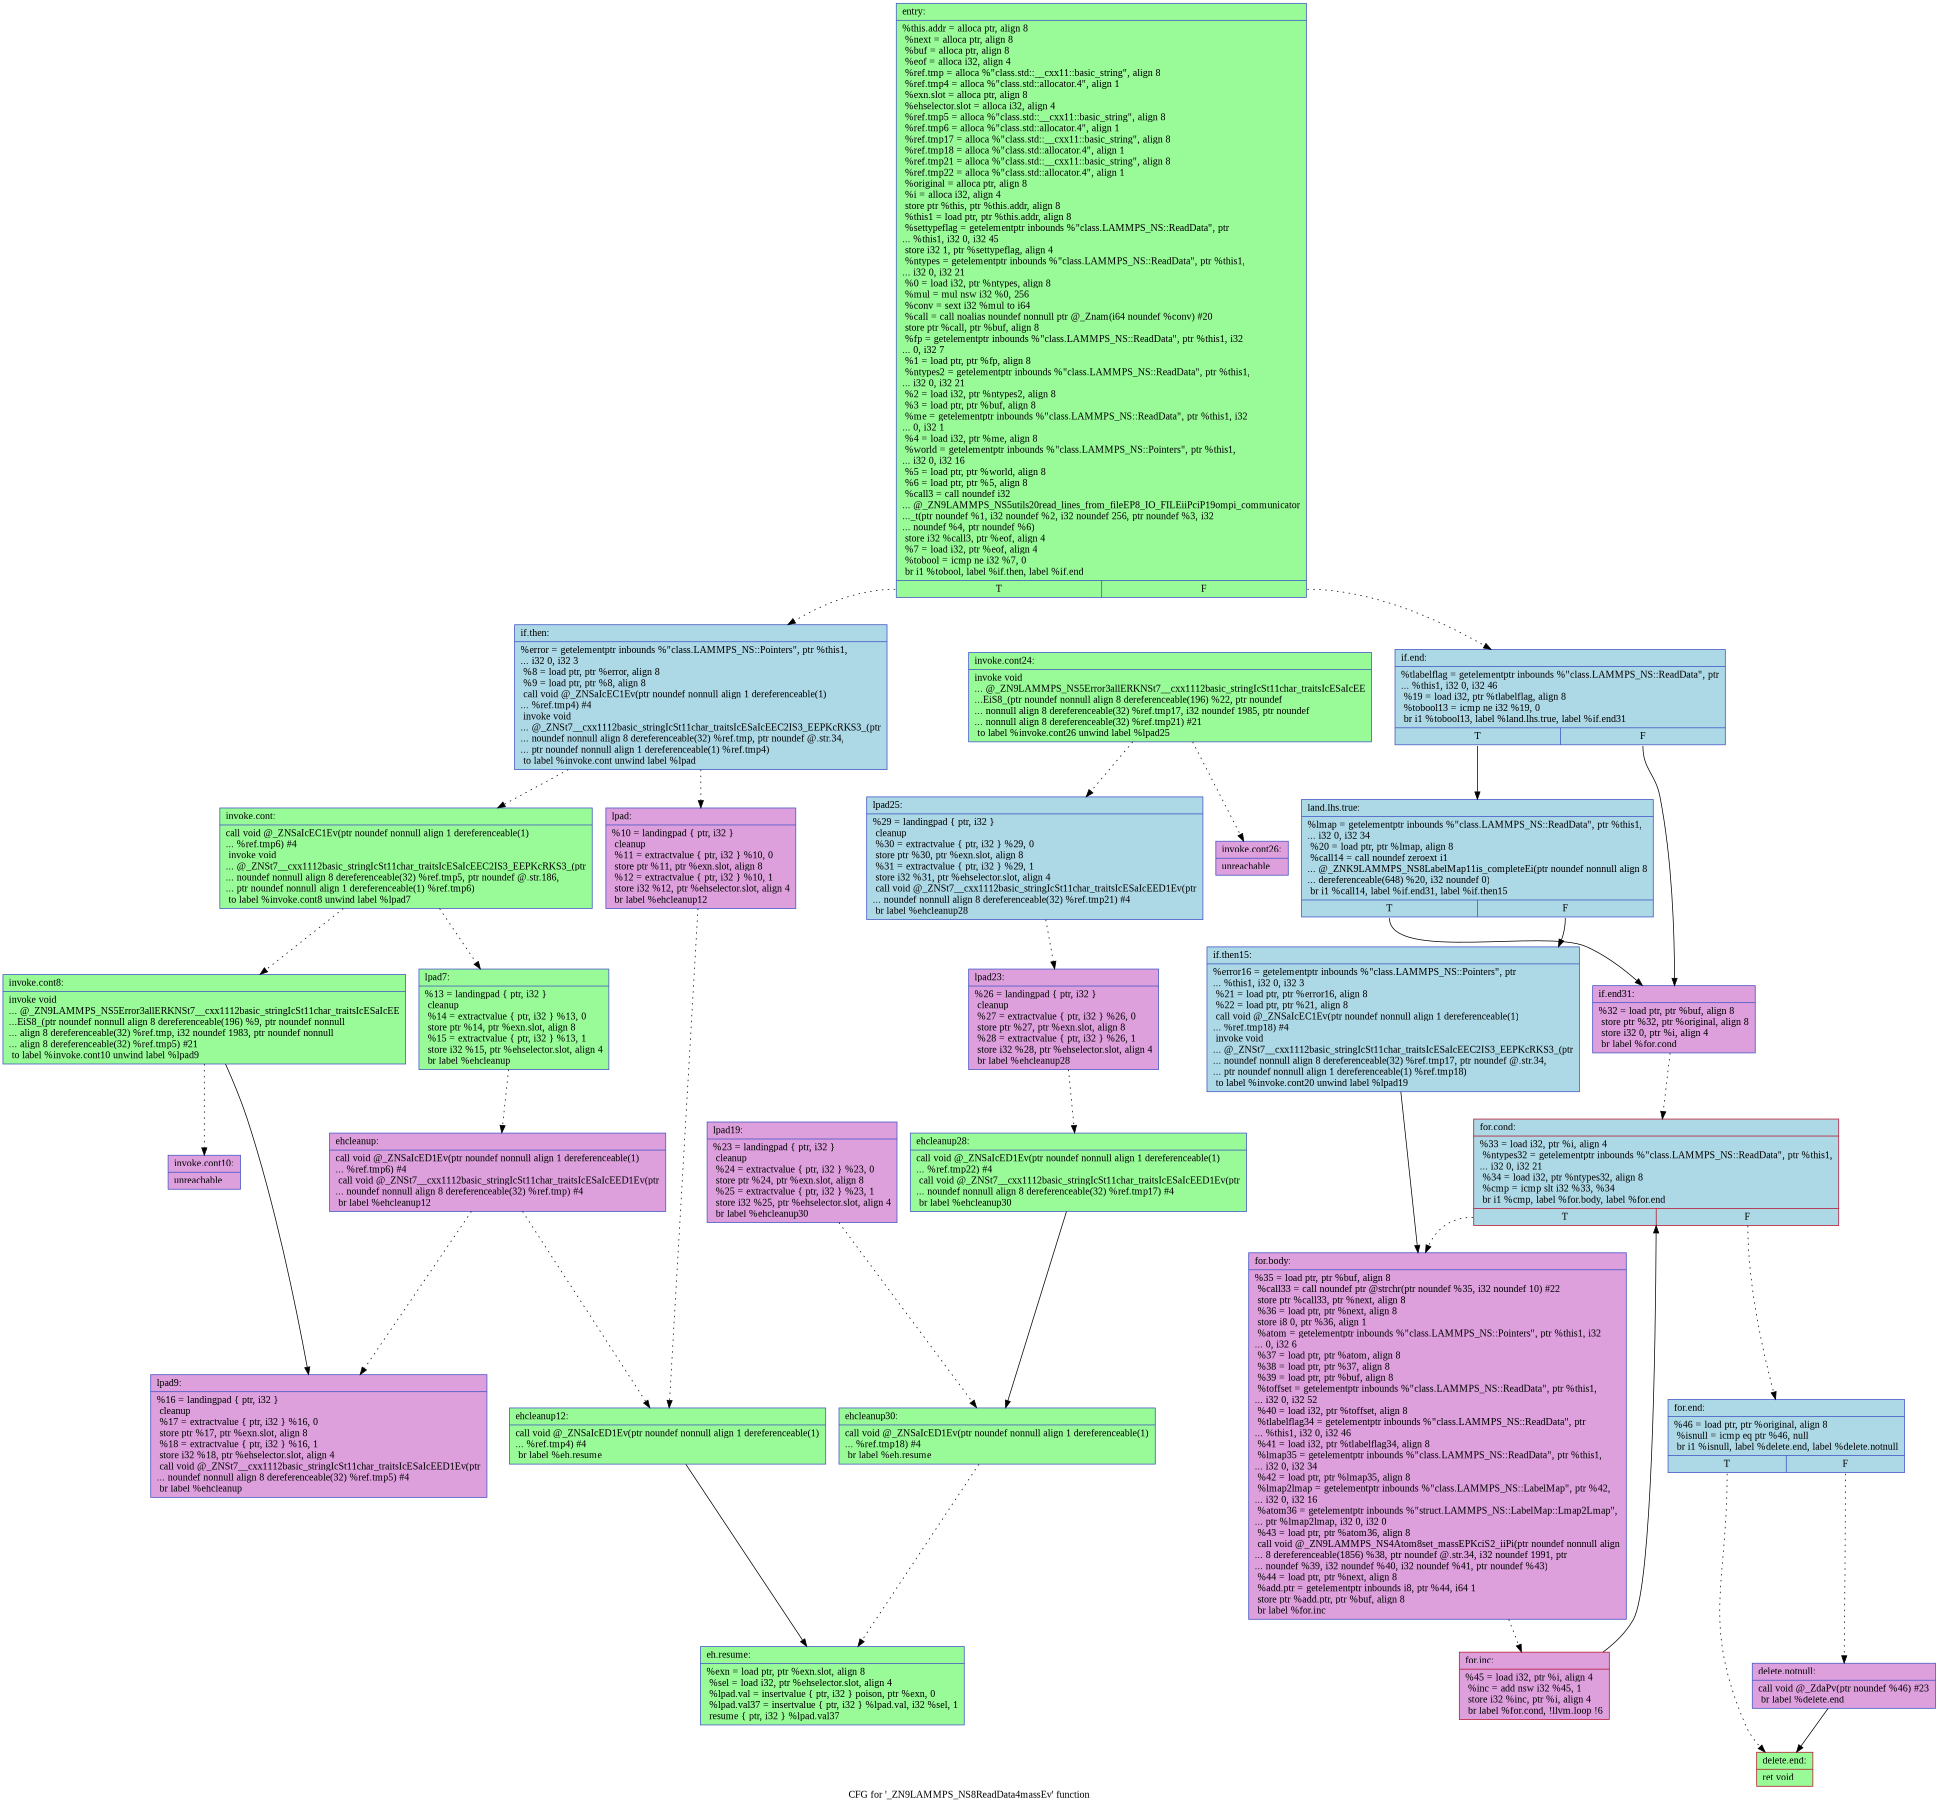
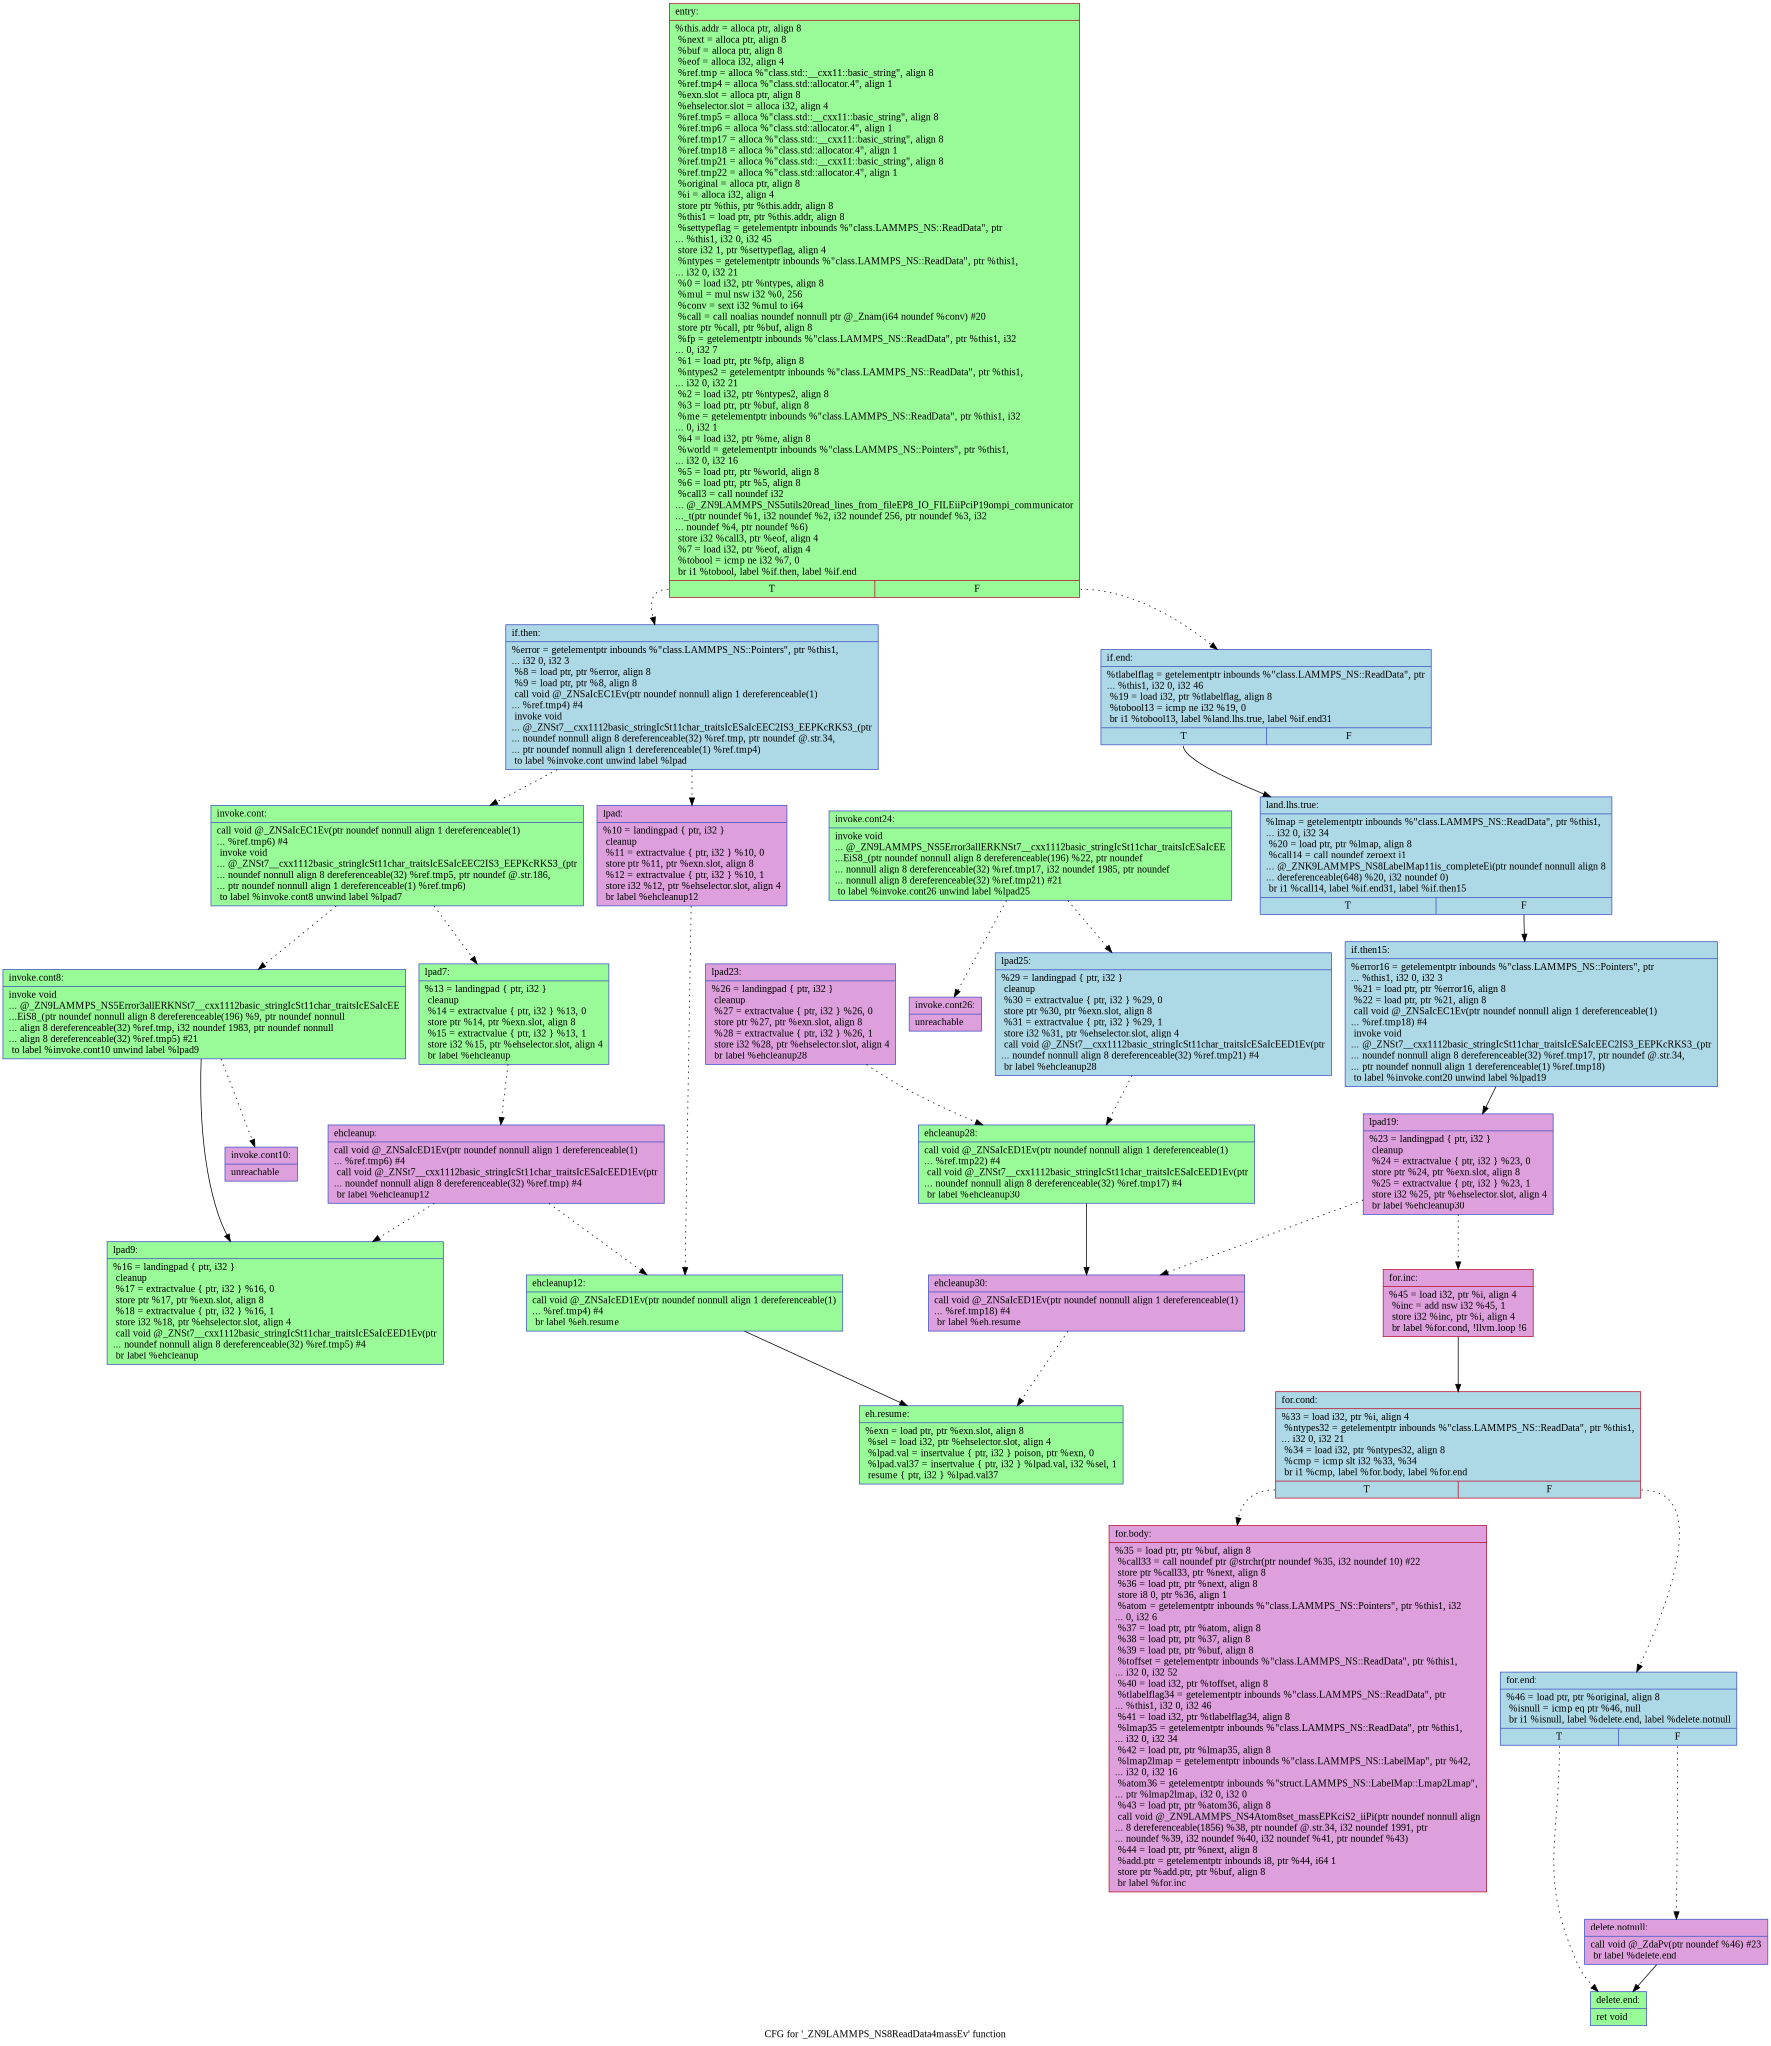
(1101, 300) -> (874, 300)
(1050, 941) -> (1121, 1097)
(1674, 1019) -> none
(1409, 1168) -> (1491, 1097)
(319, 1436) -> (275, 1303)
(997, 1436) -> (1087, 1303)
(1438, 1436) -> (1298, 1709)
(1514, 1632) -> (1458, 1238)
(1785, 1769) -> (1619, 2009)
